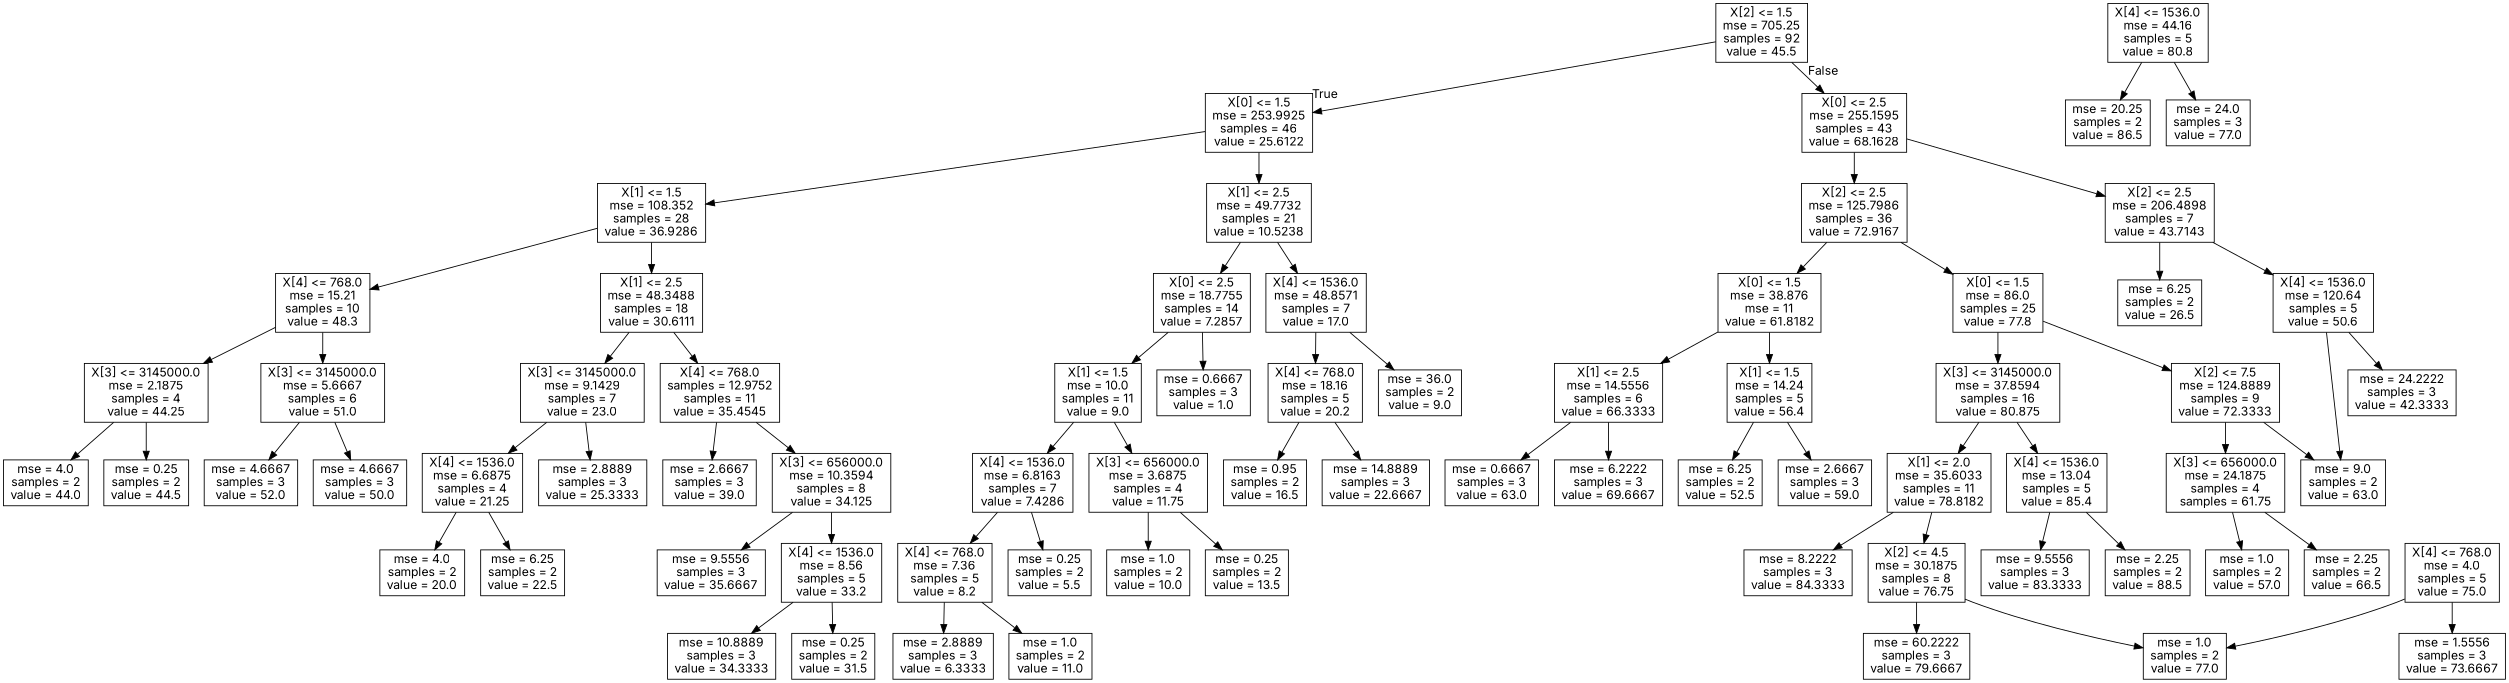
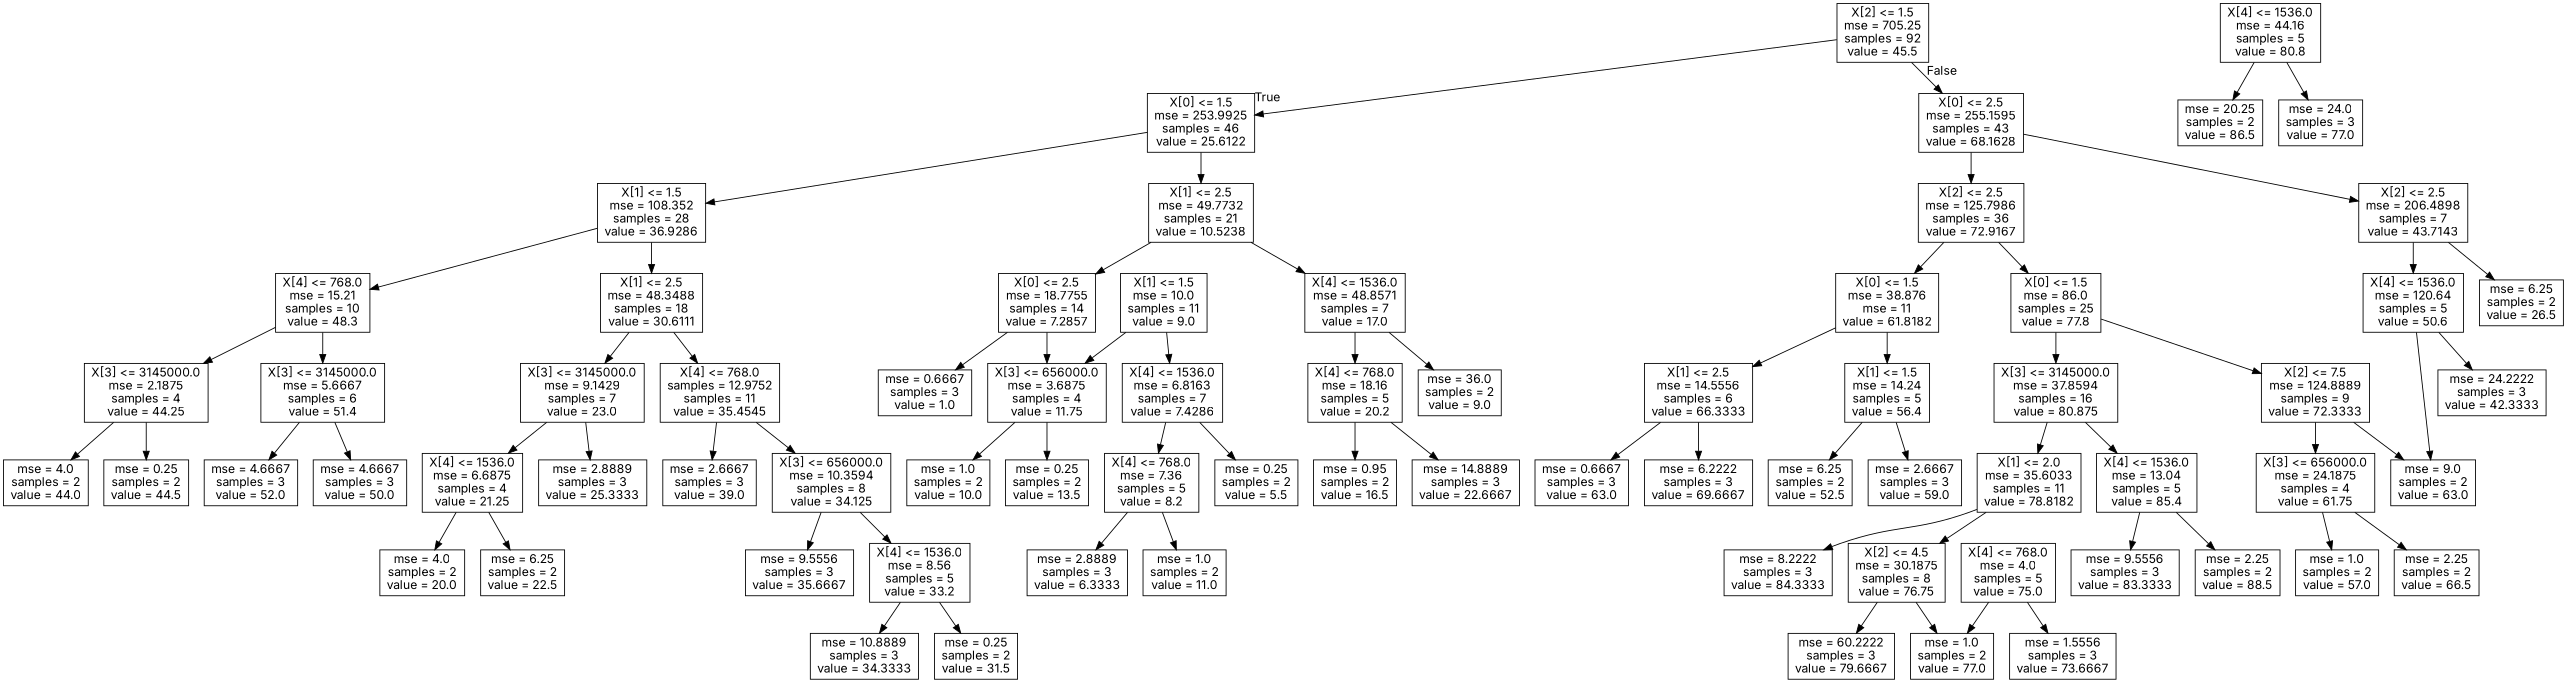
(1153, 345) -> (1047, 343)
(323, 393) -> (323, 393)
(2225, 483) -> (2315, 483)
